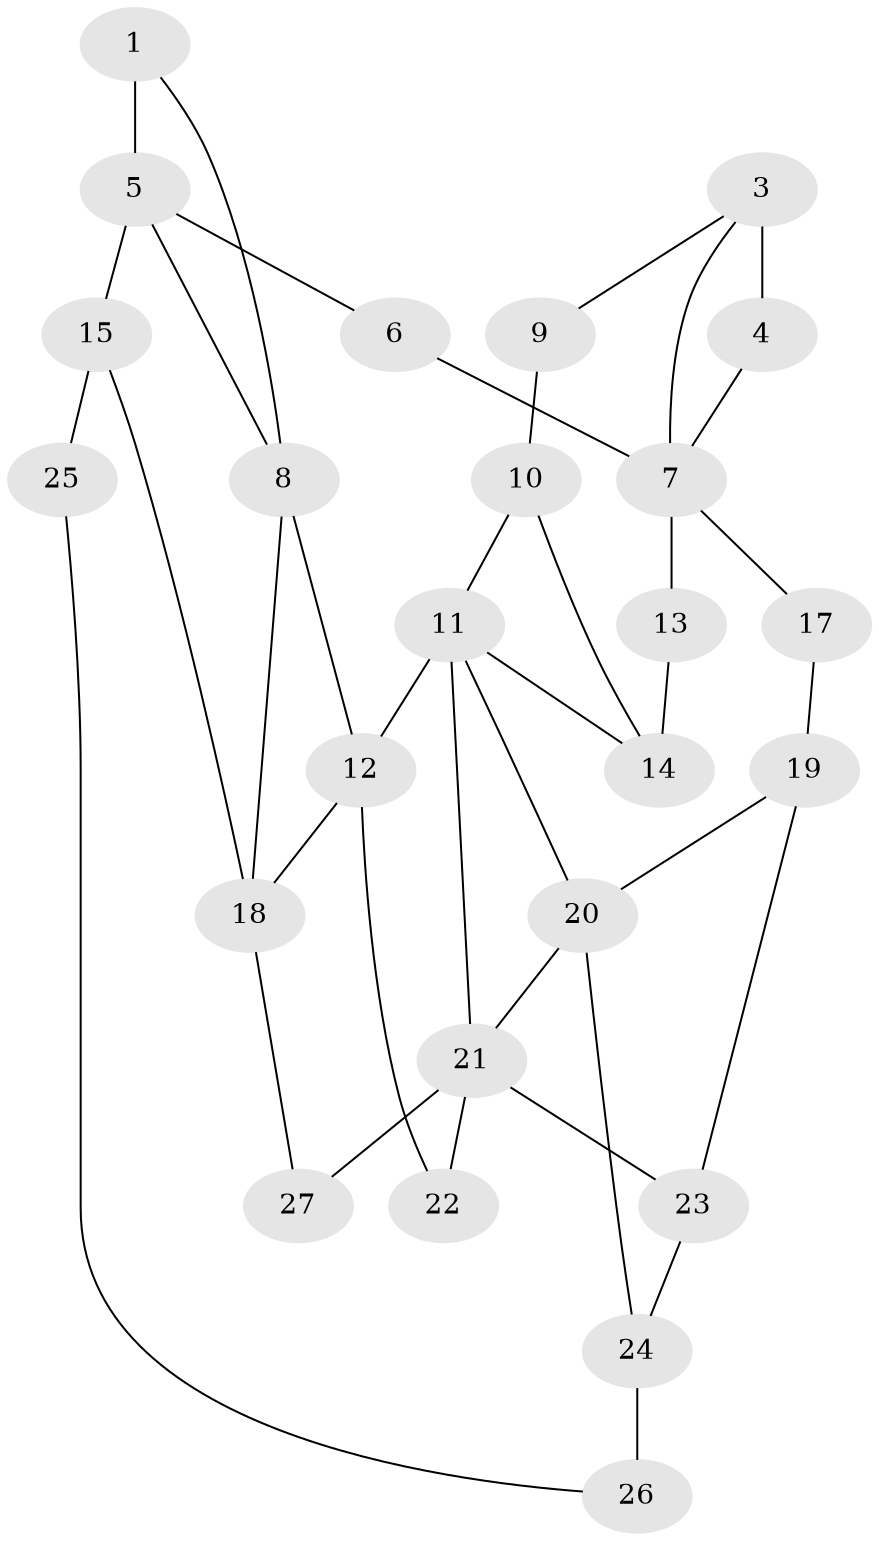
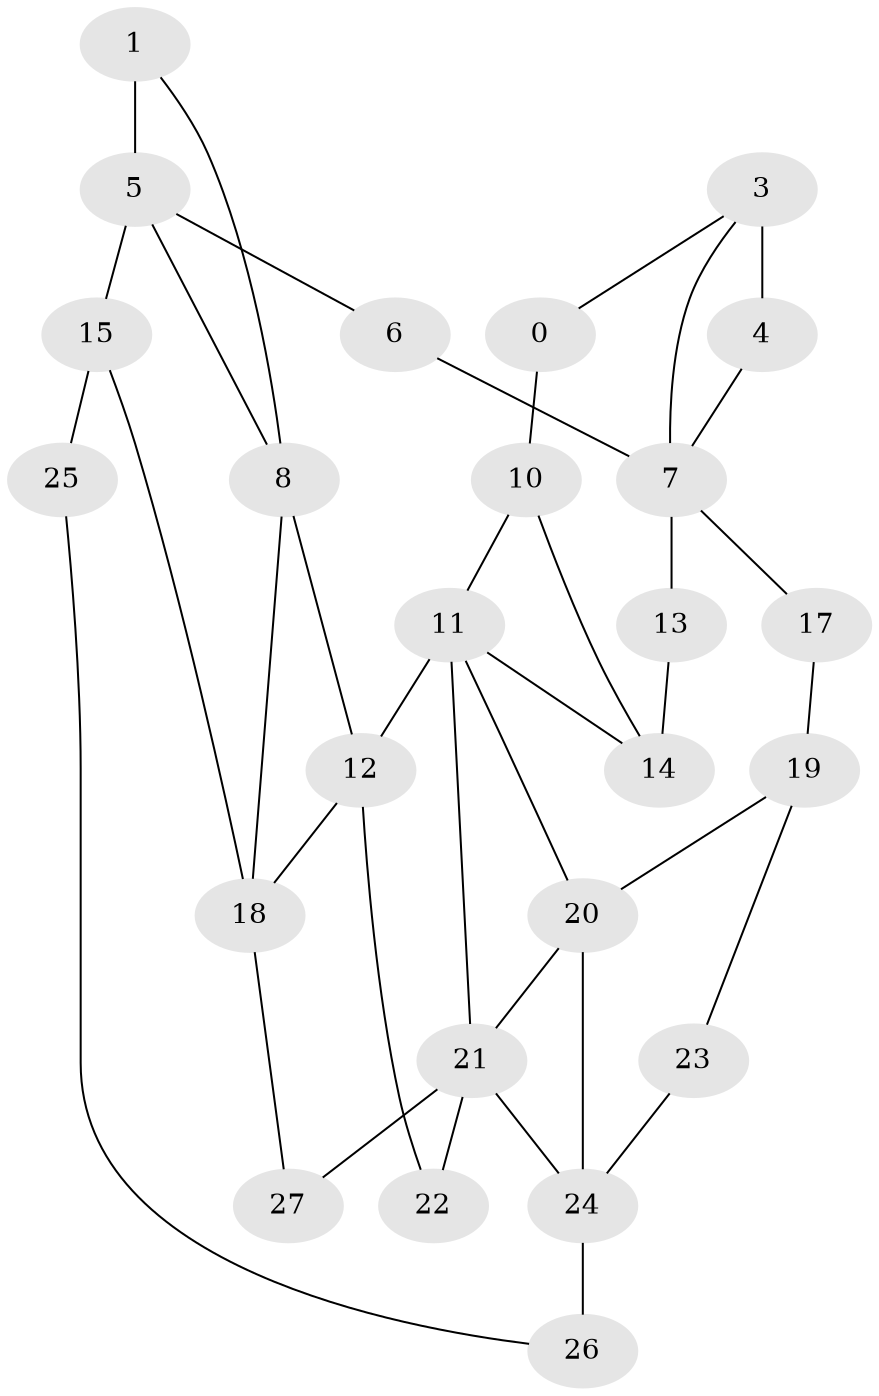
(540, 335) -> (540, 335)
(583, 1134) -> (527, 1133)
